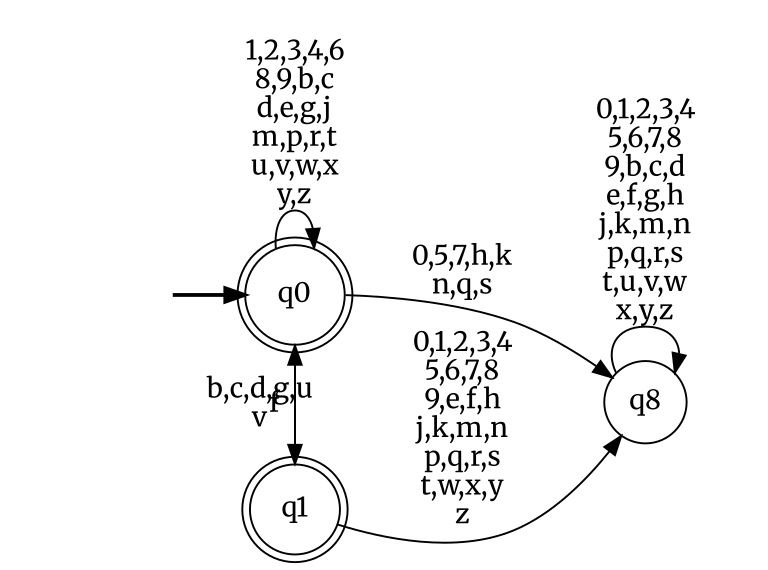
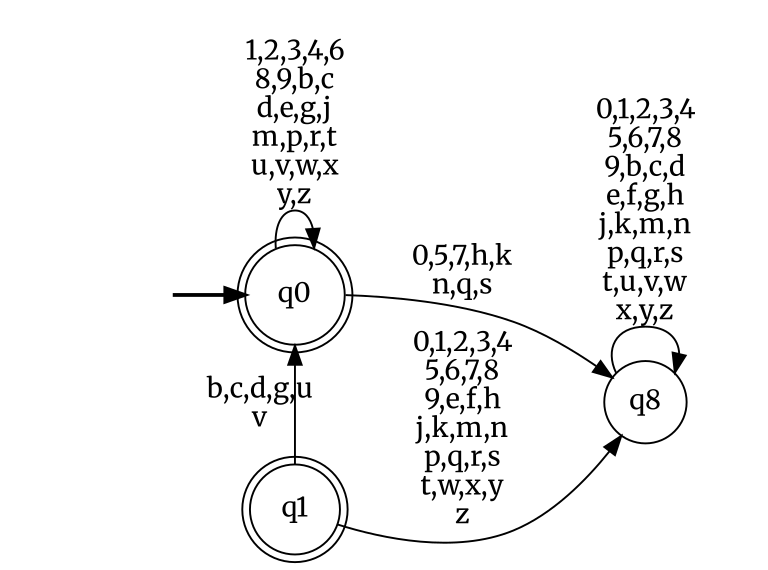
(295, 395) -> none
